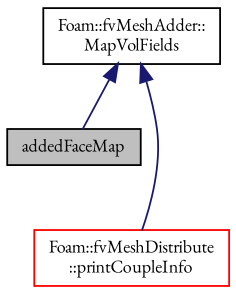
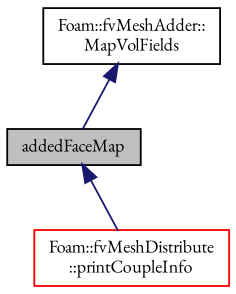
(158, 156) -> (105, 206)
